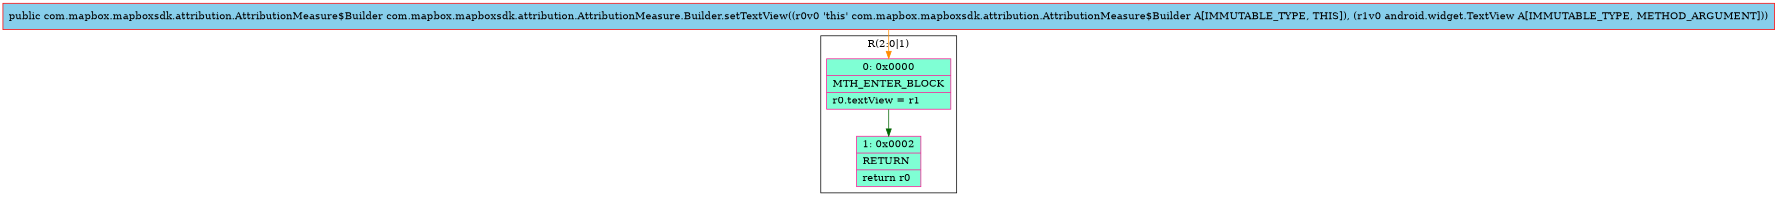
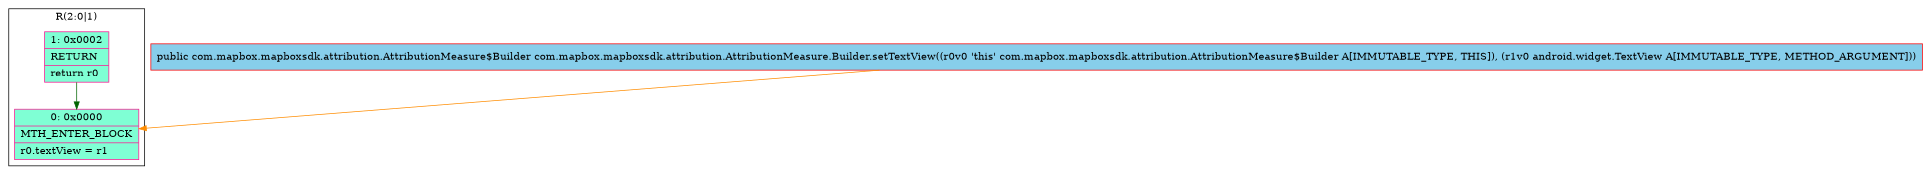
(889, 119) -> (77, 92)
